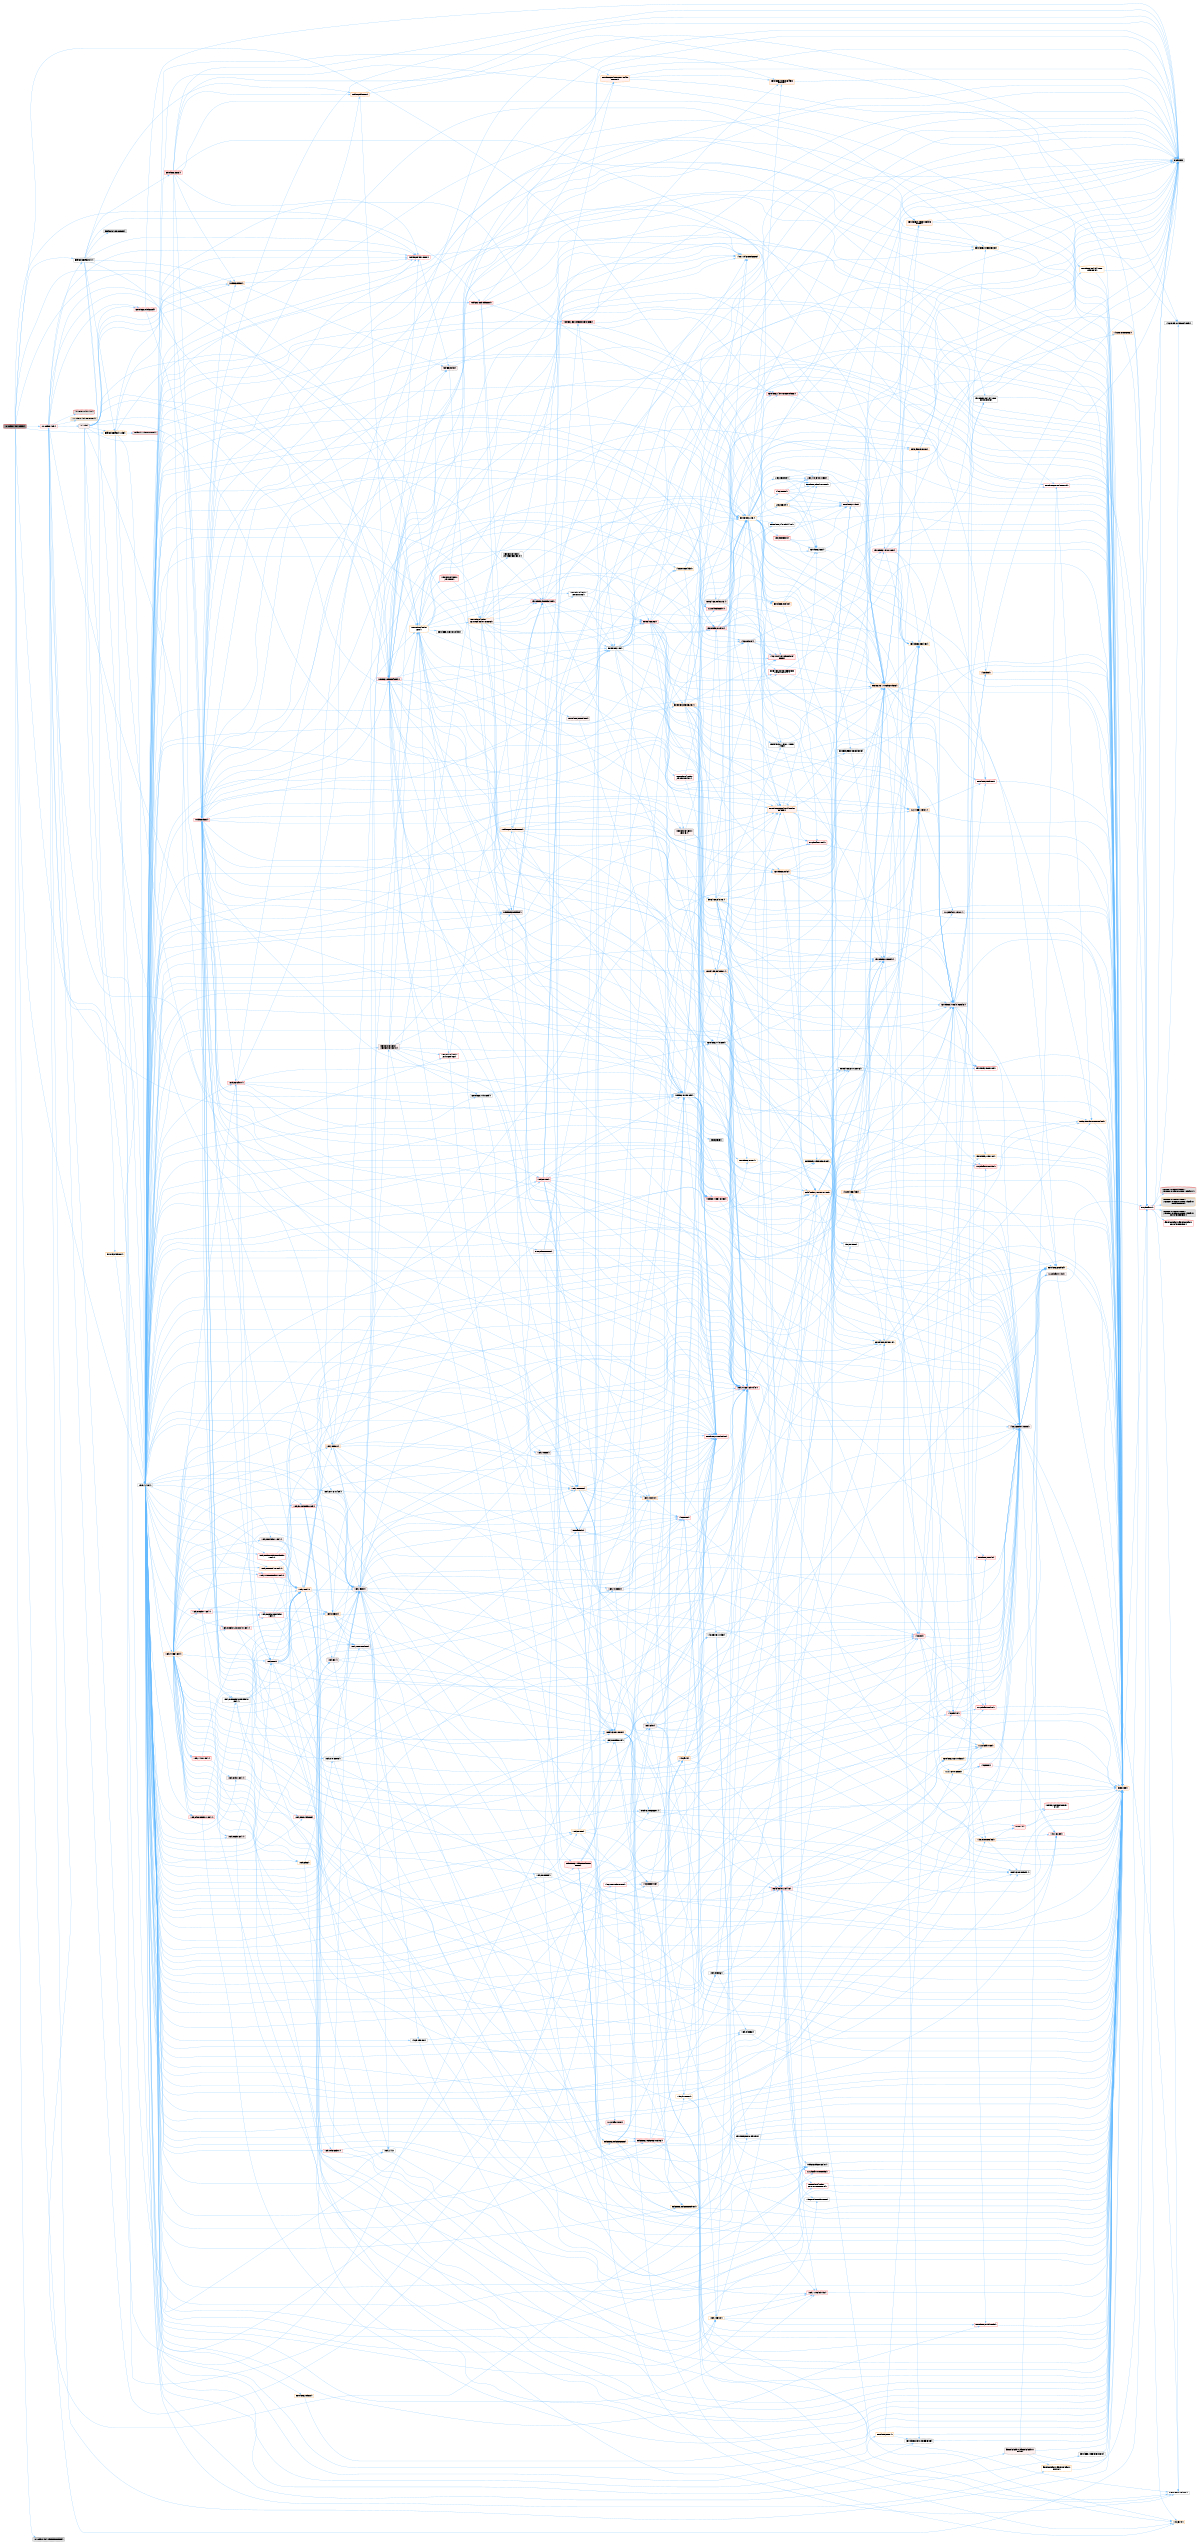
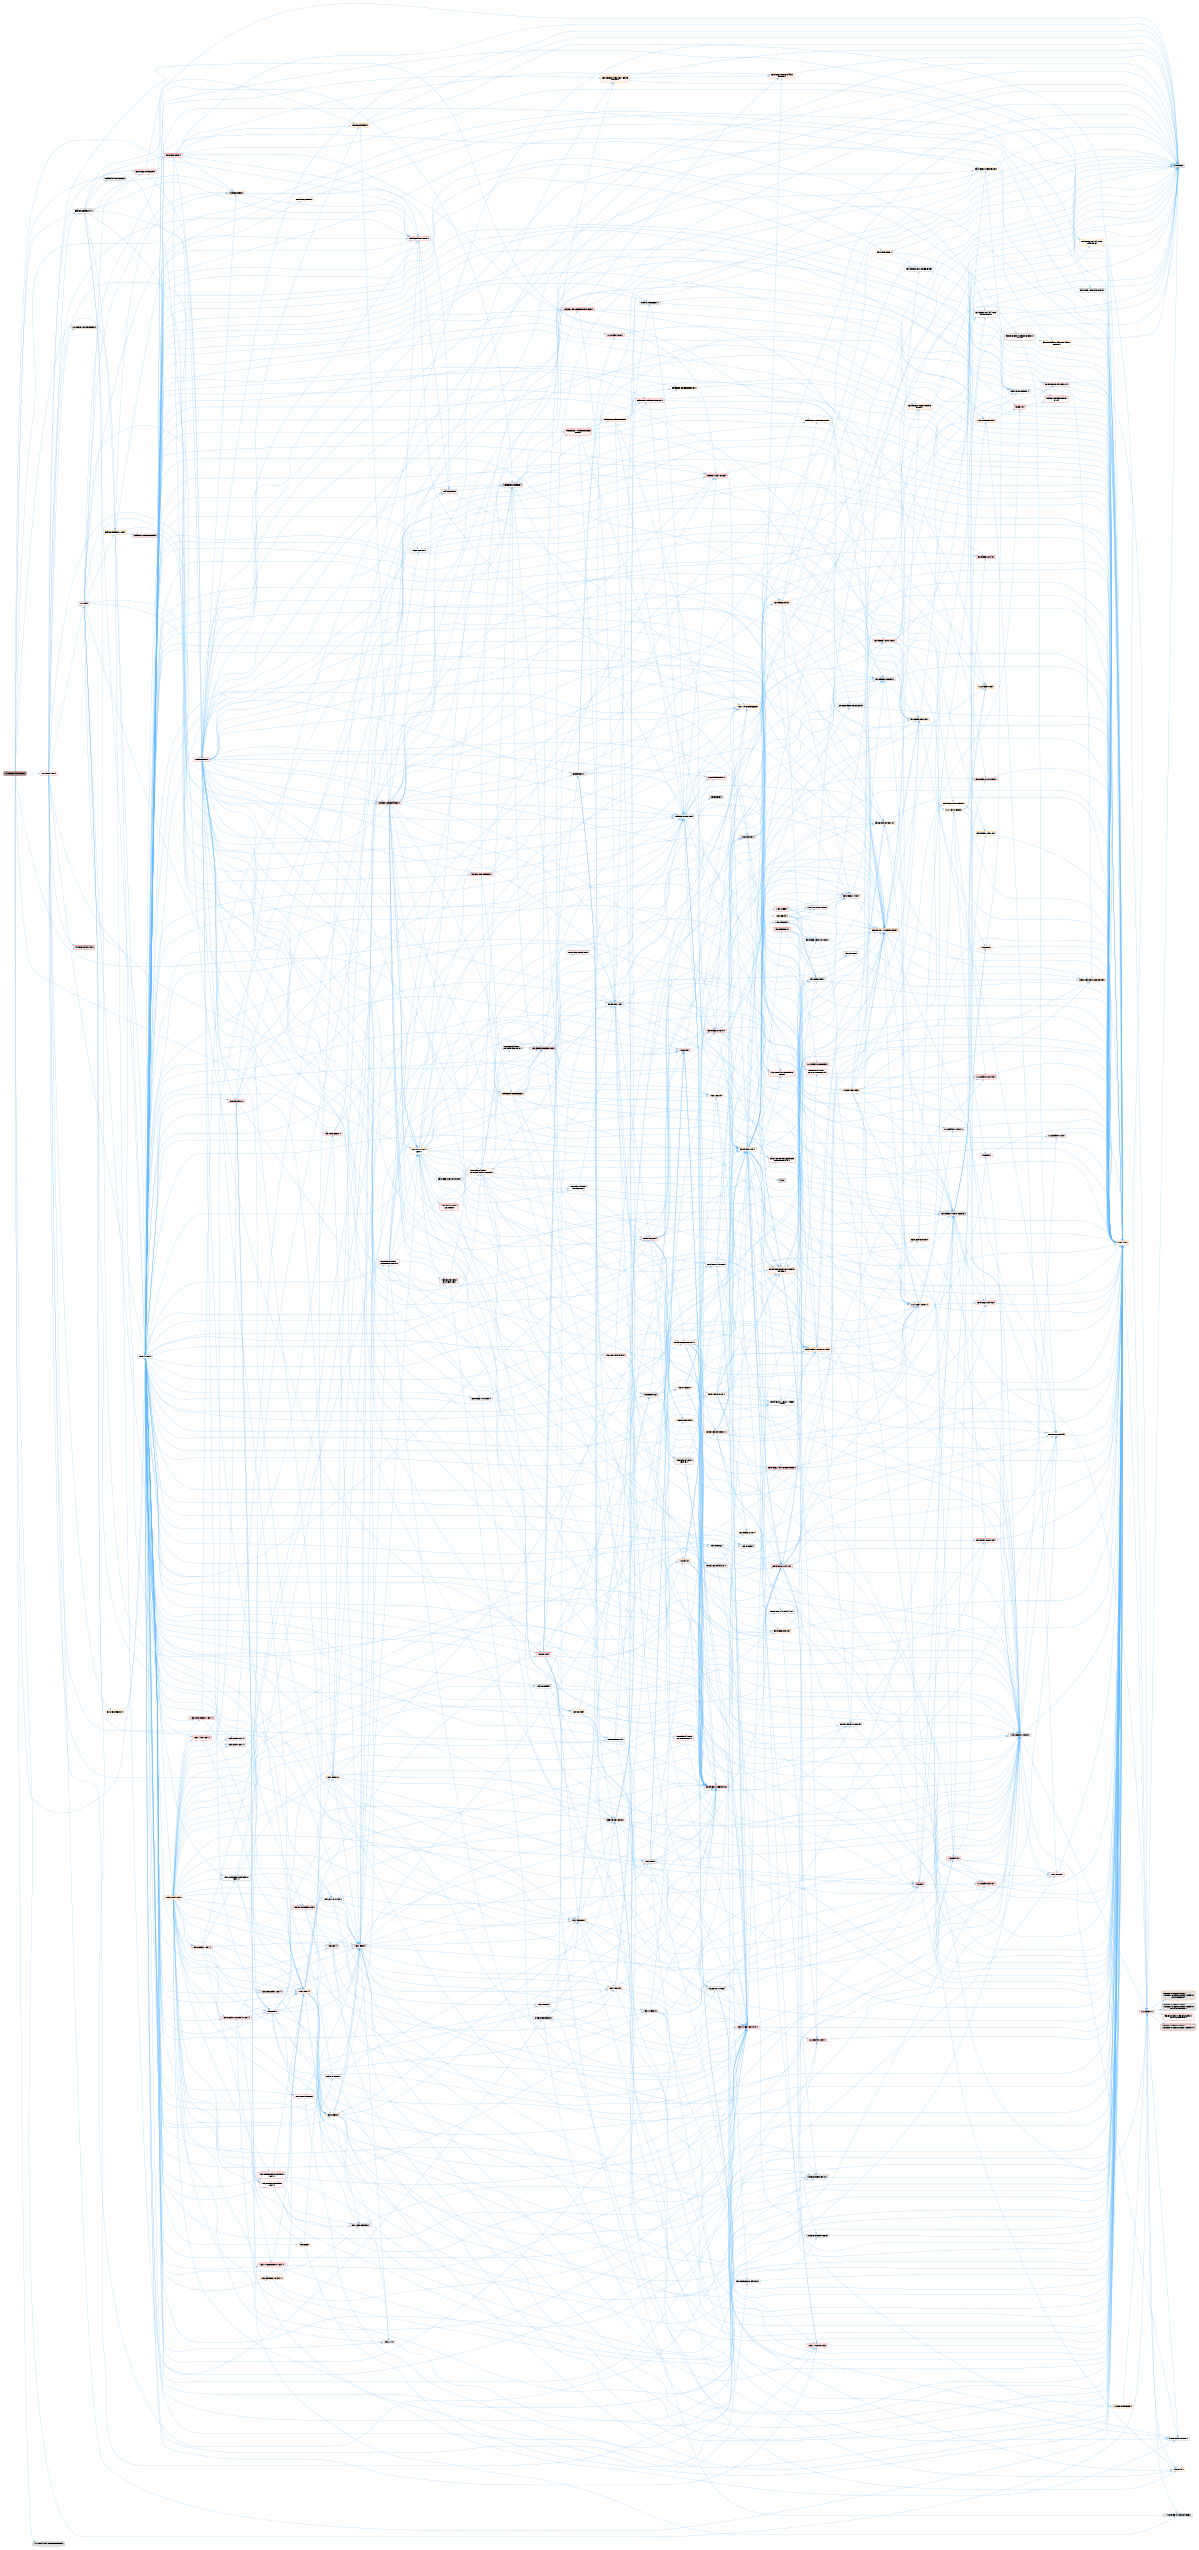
none -> (782, 1180)
(634, 1540) -> (578, 1997)
